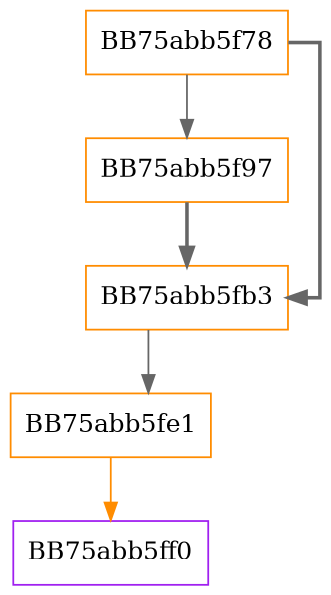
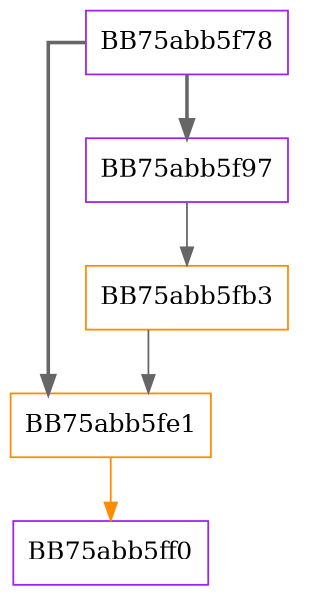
(187, 43) -> (187, 43)
(187, 97) -> (187, 97)
(320, 161) -> (48, 191)
(187, 170) -> (187, 170)
(187, 225) -> (187, 225)
